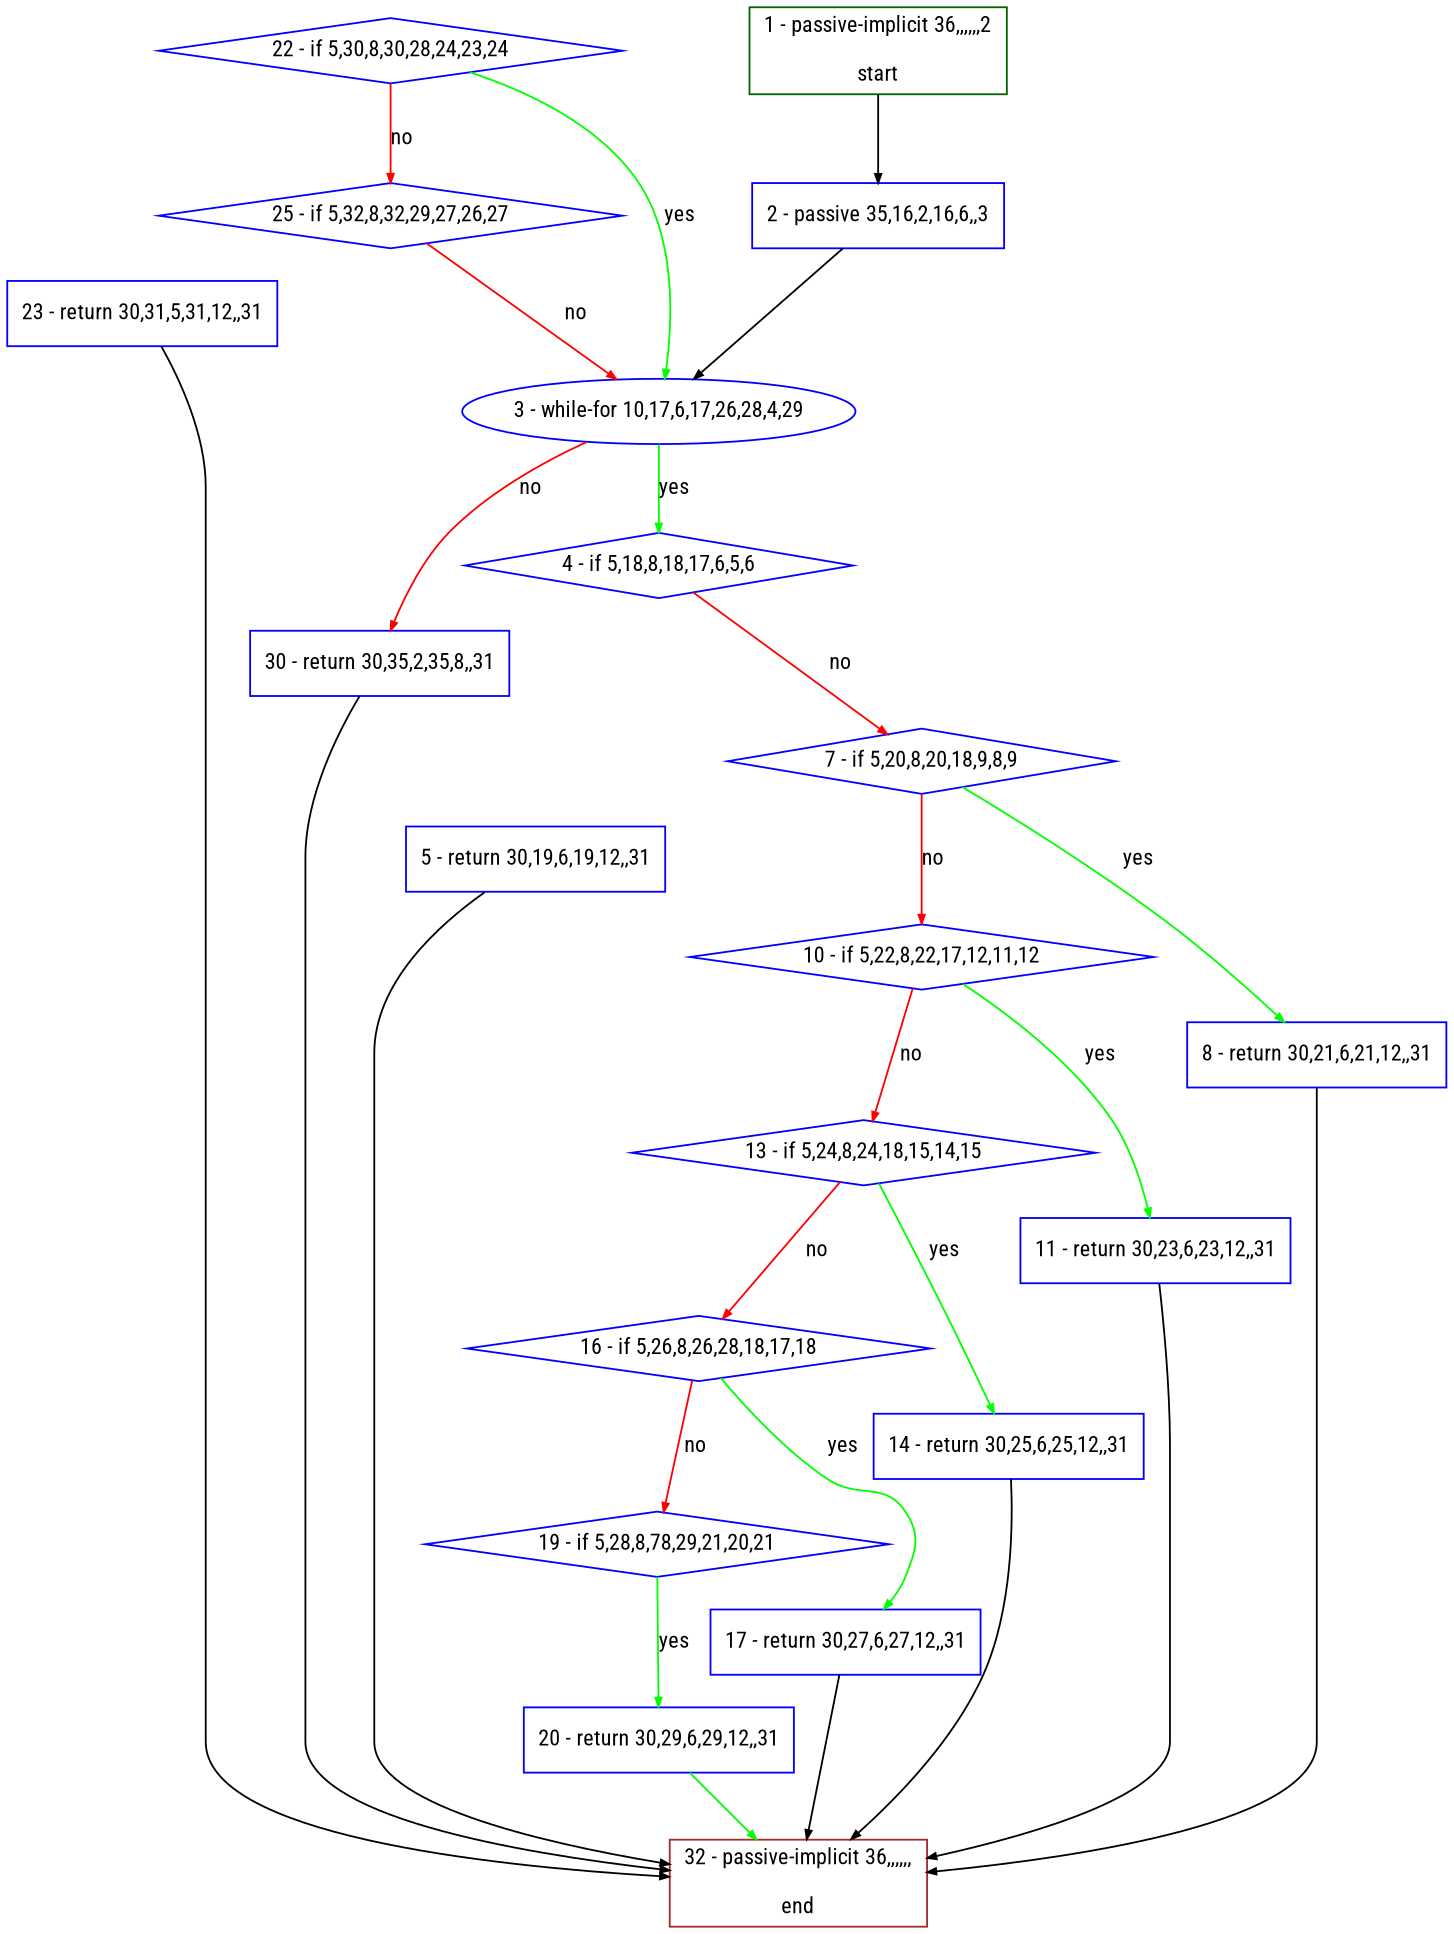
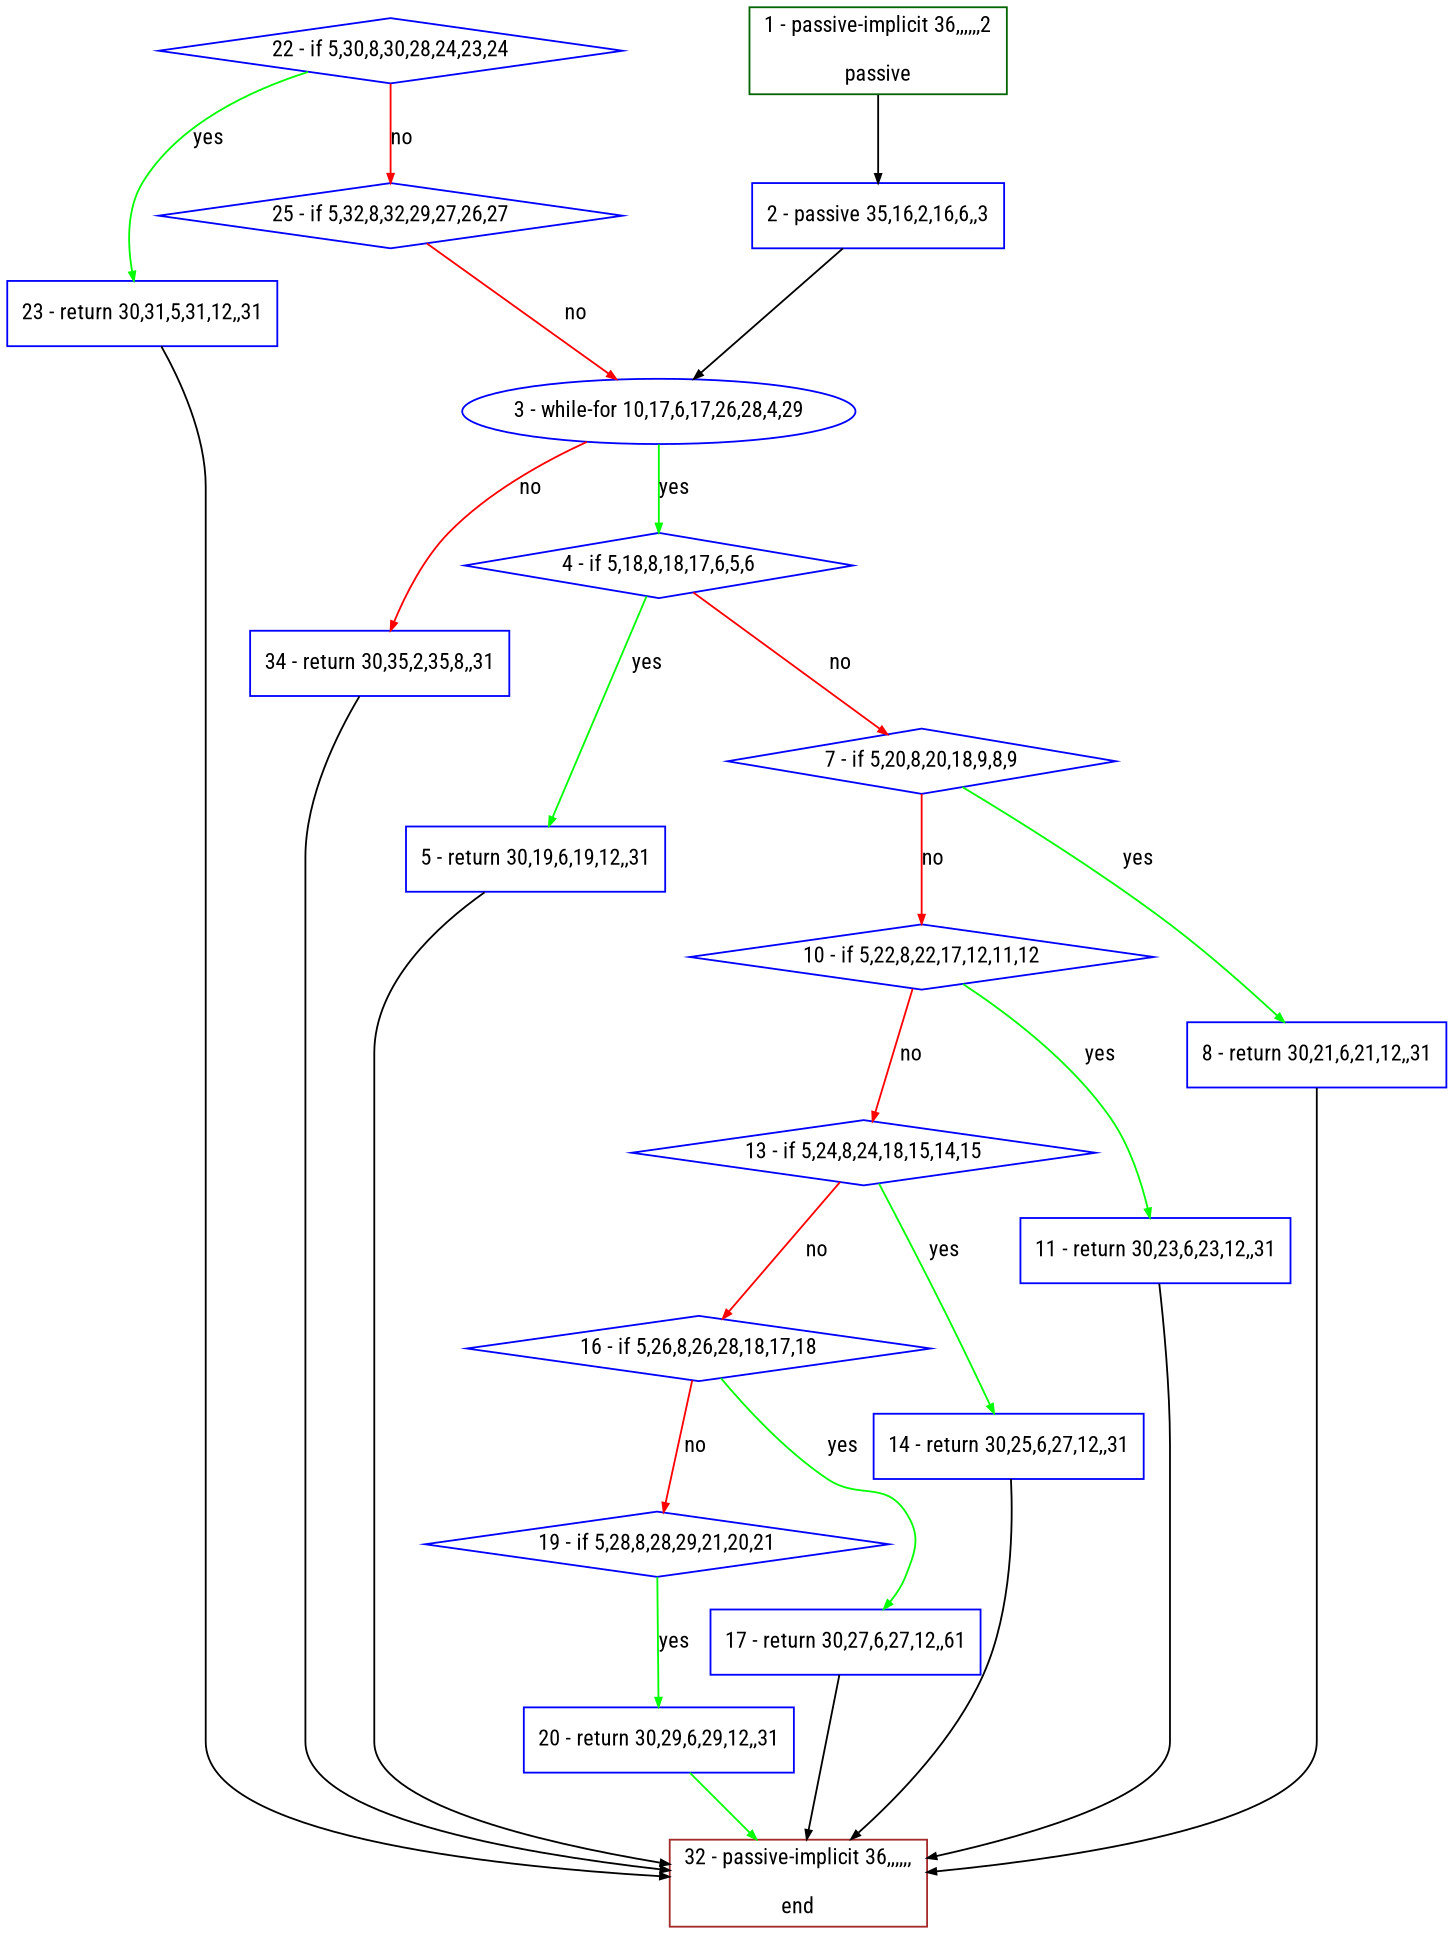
(878, 51) -> (878, 51)
(635, 178) -> (179, 140)
(380, 663) -> (380, 663)
none -> (600, 707)
(1009, 1446) -> (1009, 1446)
(657, 1544) -> (657, 1544)
(846, 1642) -> (846, 1642)
